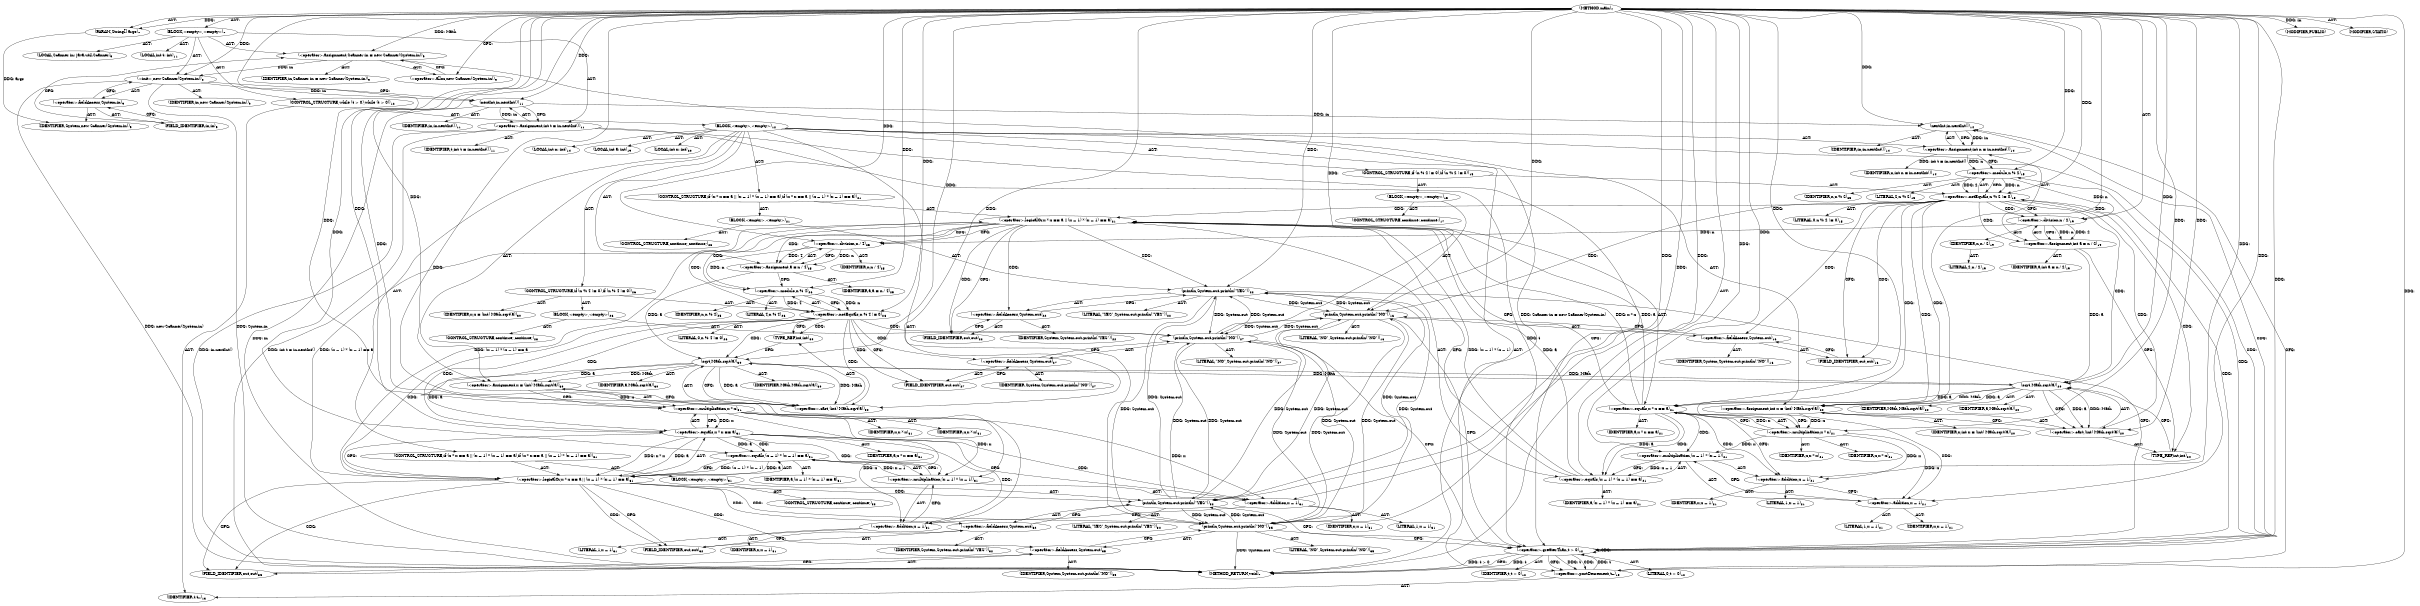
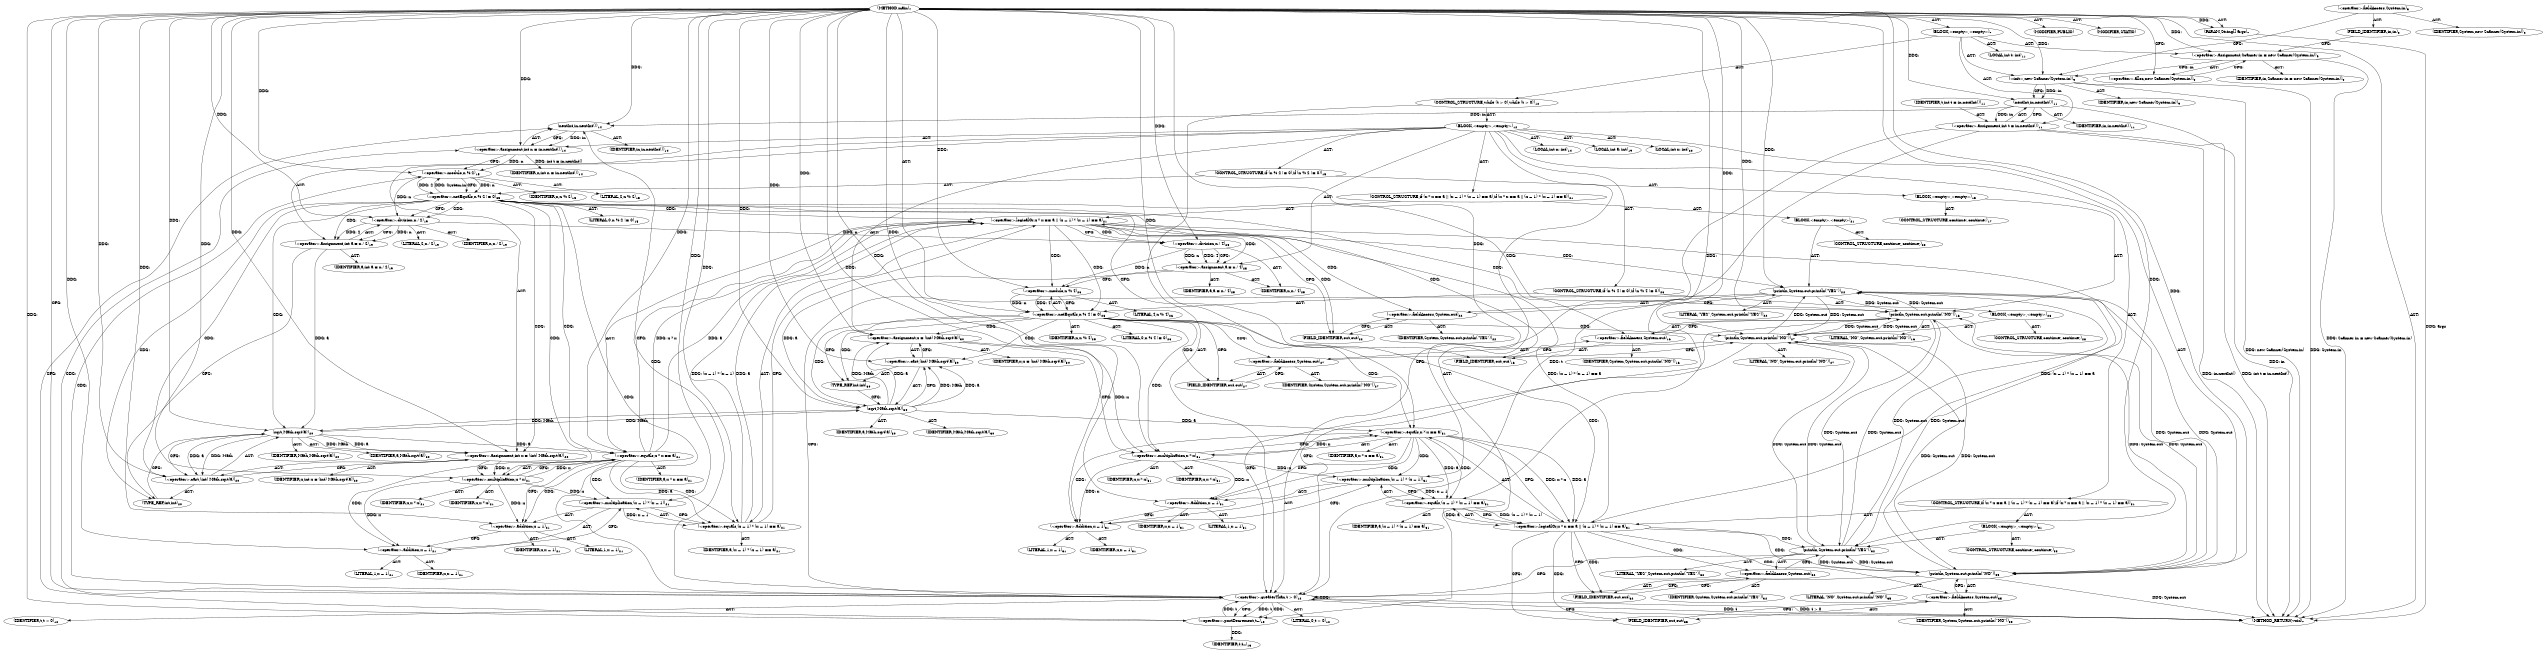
(2021, 18) -> (639, 16)
(2294, 20) -> (2039, 20)
(445, 32) -> (2177, 32)
(75, 56) -> none
(4, 59) -> (2426, 300)
(285, 68) -> (2186, 68)
(128, 90) -> none
(142, 115) -> none
(2147, 115) -> (223, 115)
(501, 138) -> (1972, 114)
(929, 162) -> (907, 162)
(1985, 185) -> (451, 185)
(1849, 197) -> (574, 197)
(2014, 197) -> (498, 197)
(1970, 255) -> (414, 230)
(805, 256) -> (1246, 279)
(2281, 280) -> (57, 303)
(532, 303) -> (973, 350)
(742, 303) -> (1071, 325)
none -> (992, 324)
(211, 331) -> (1149, 277)
(1406, 586) -> (1238, 633)
